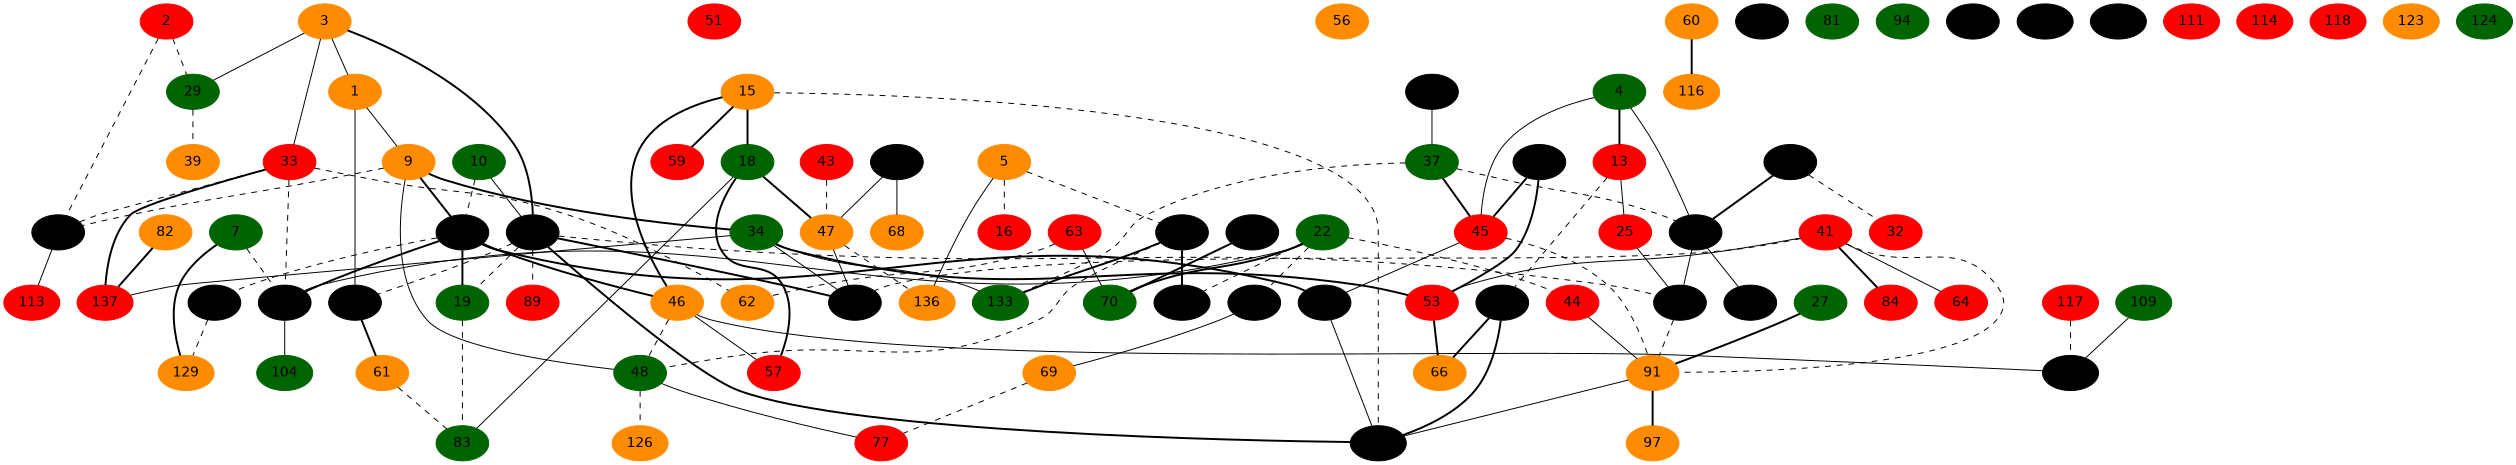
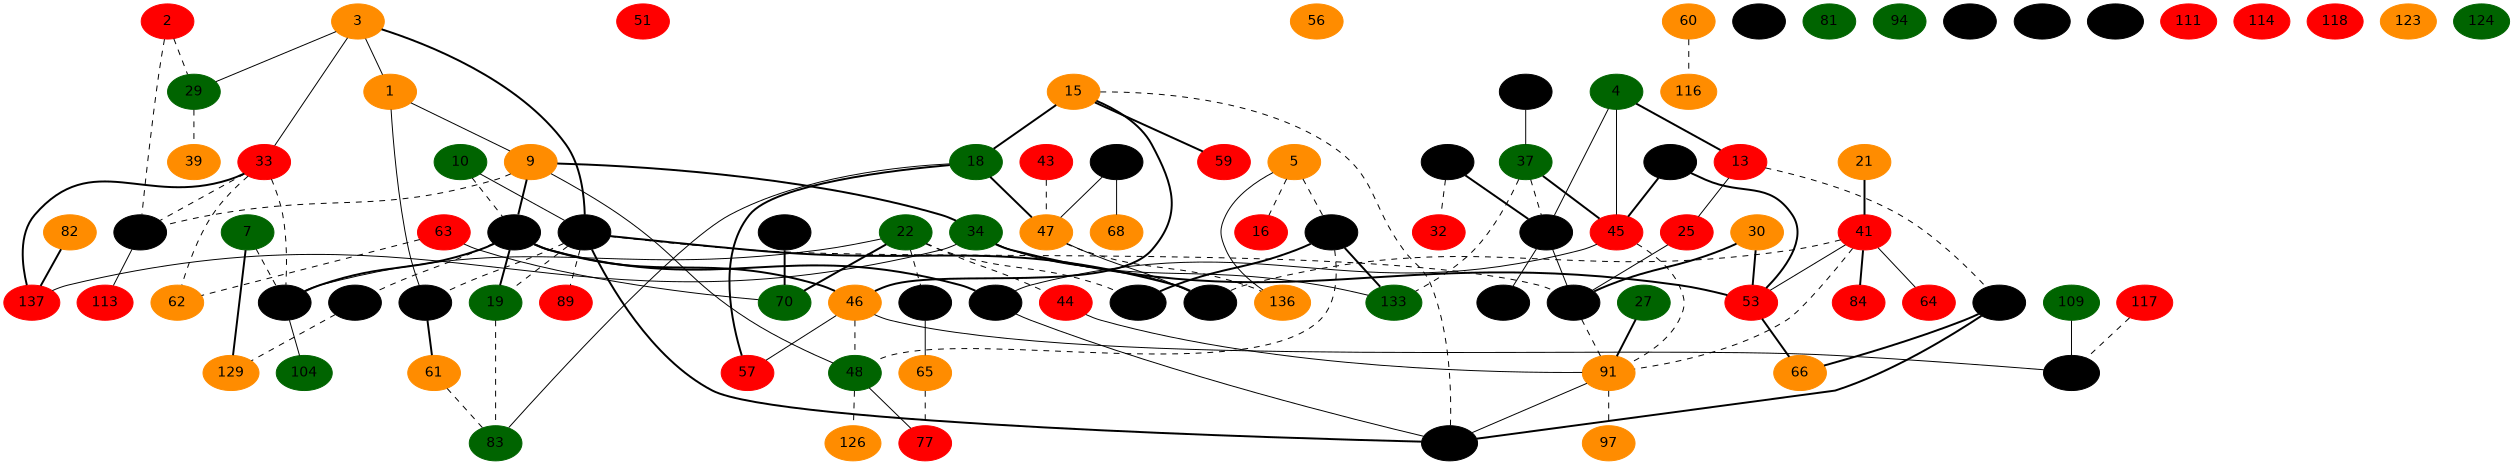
(1692, 57) -> (1689, 57)
none -> (1865, 162)
none -> (1757, 232)
(1049, 373) -> (925, 373)
(1653, 408) -> (1609, 408)
